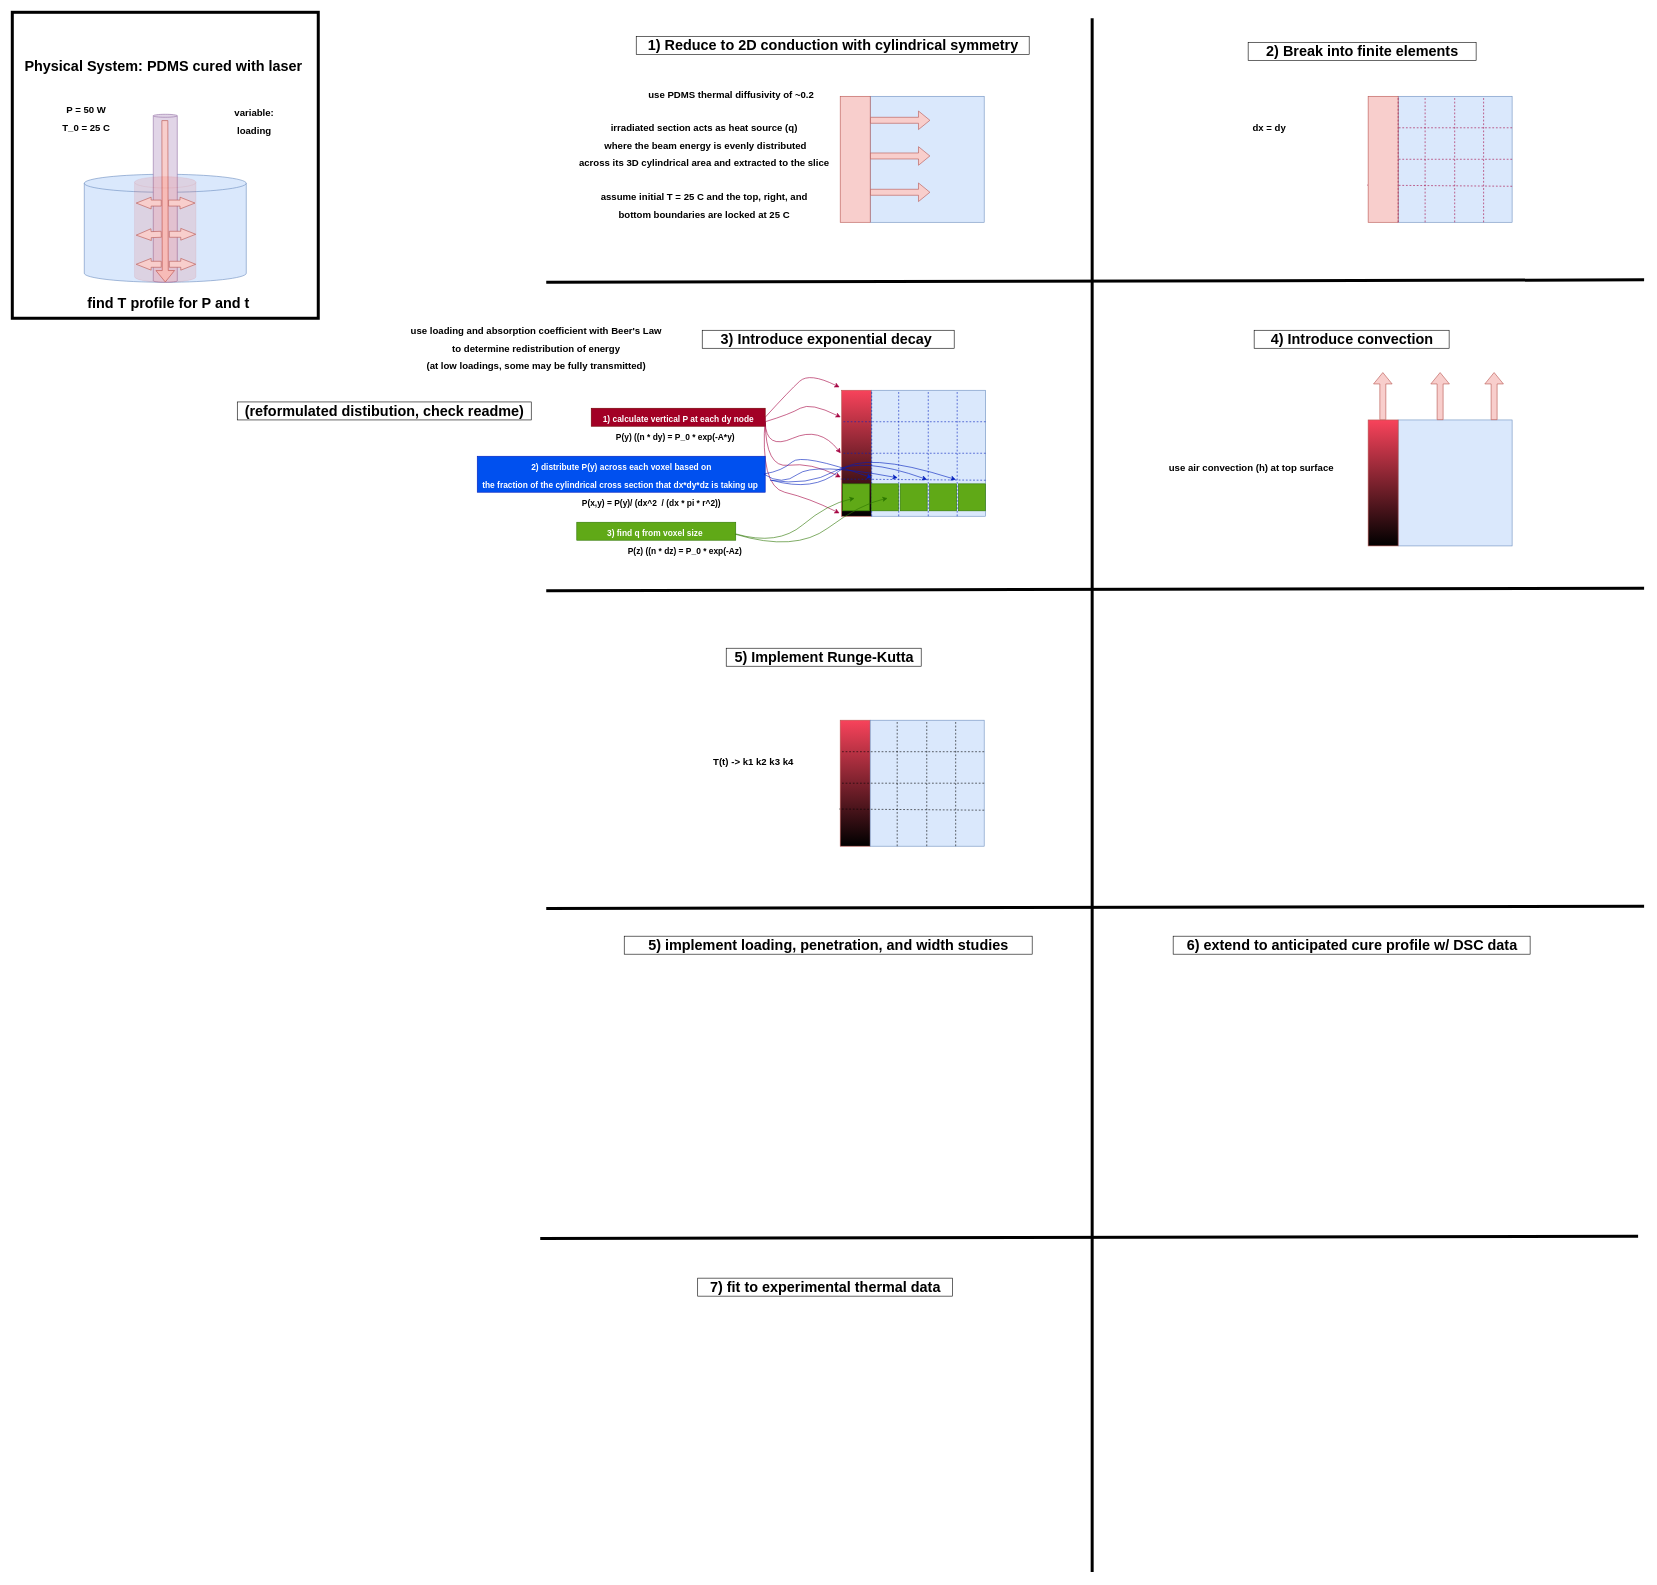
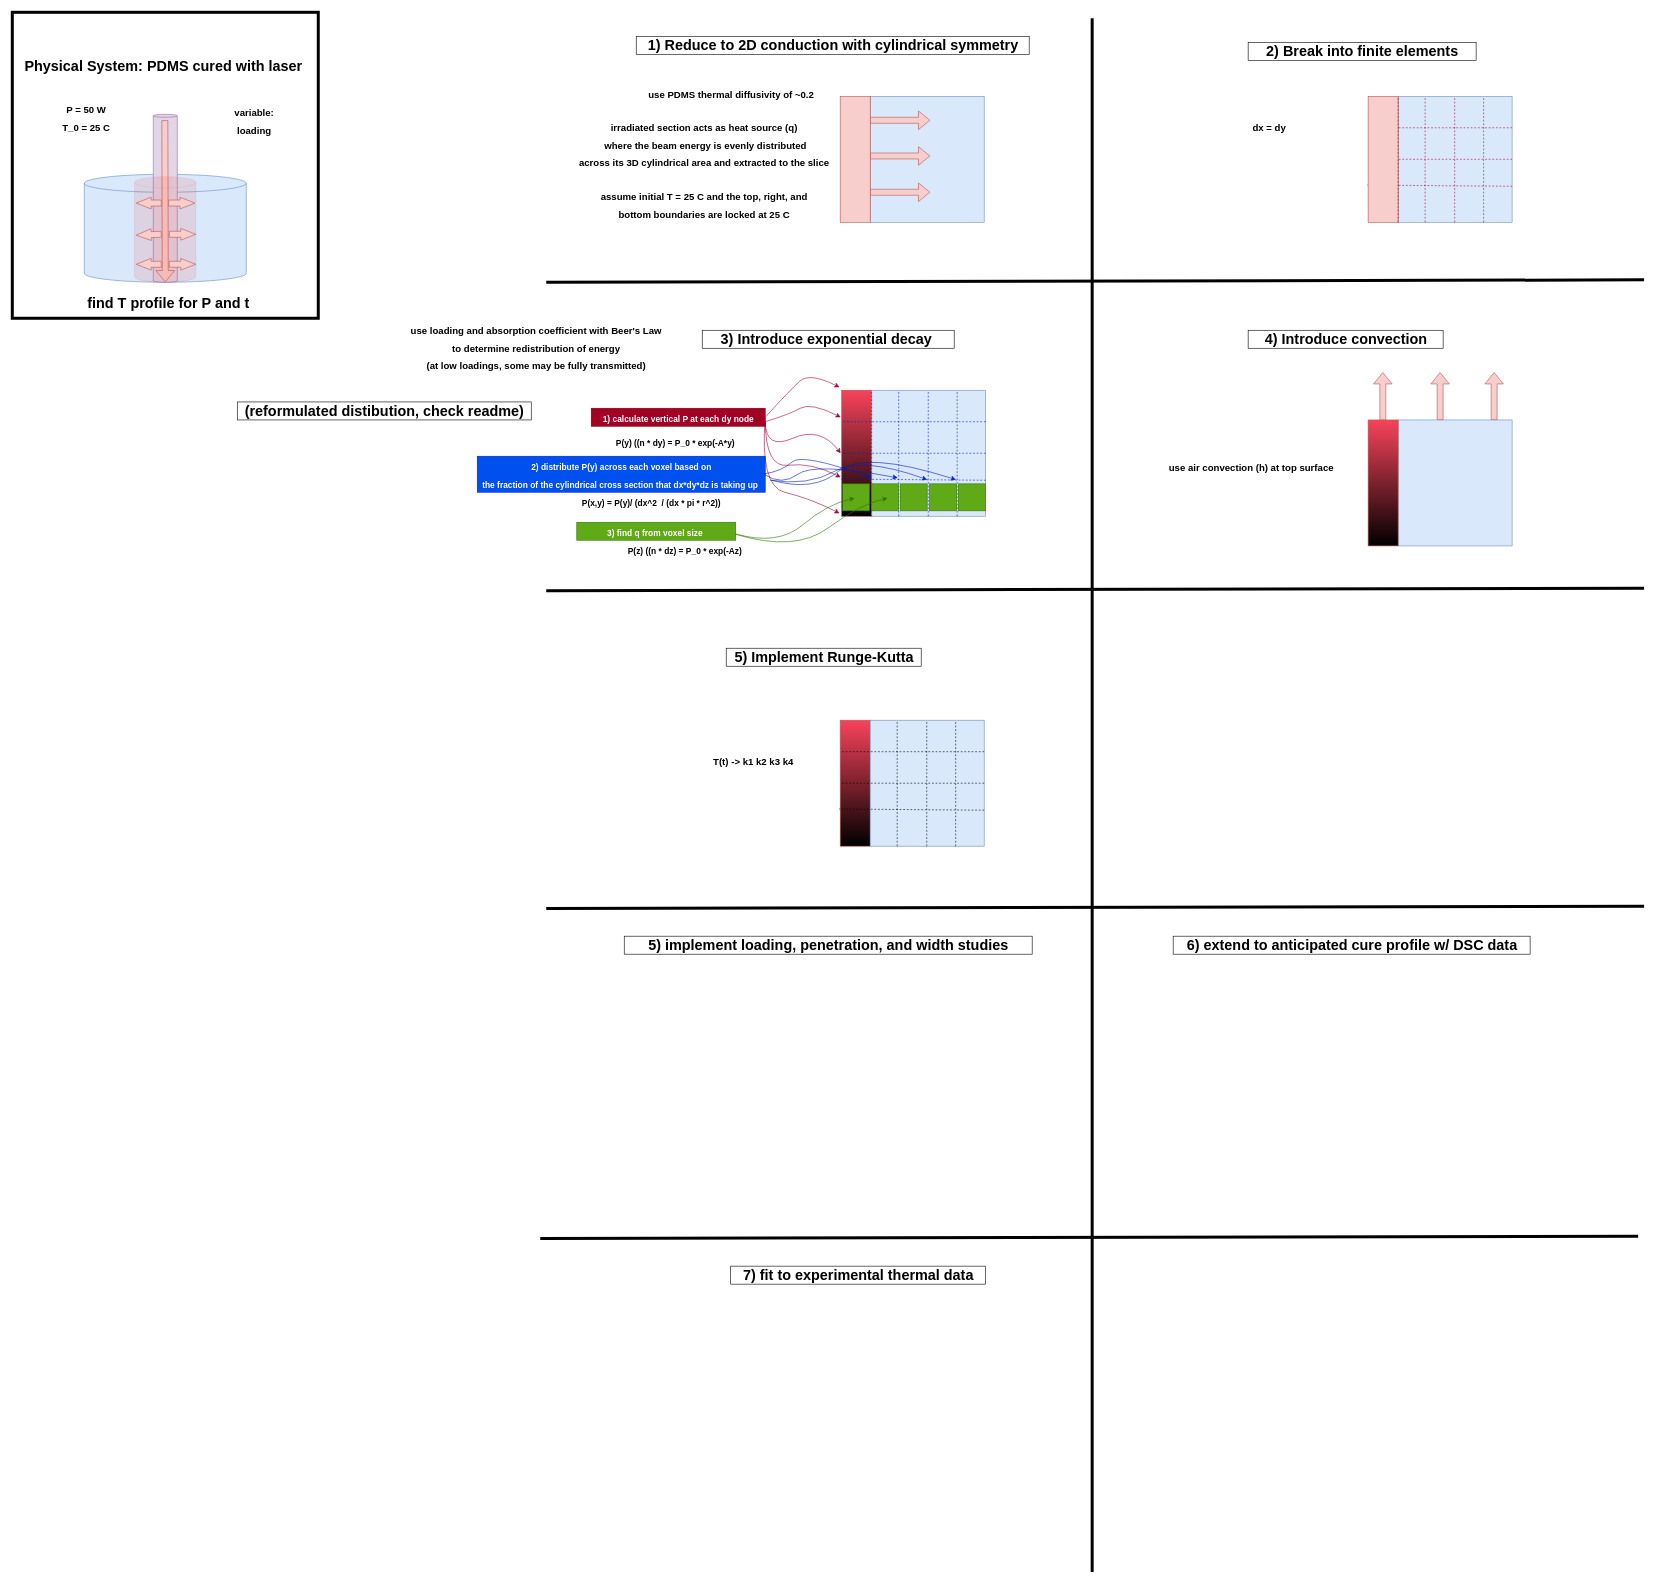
(1352, 339) -> (1346, 339)
(675, 435) -> (675, 441)
(825, 1287) -> (858, 1275)
